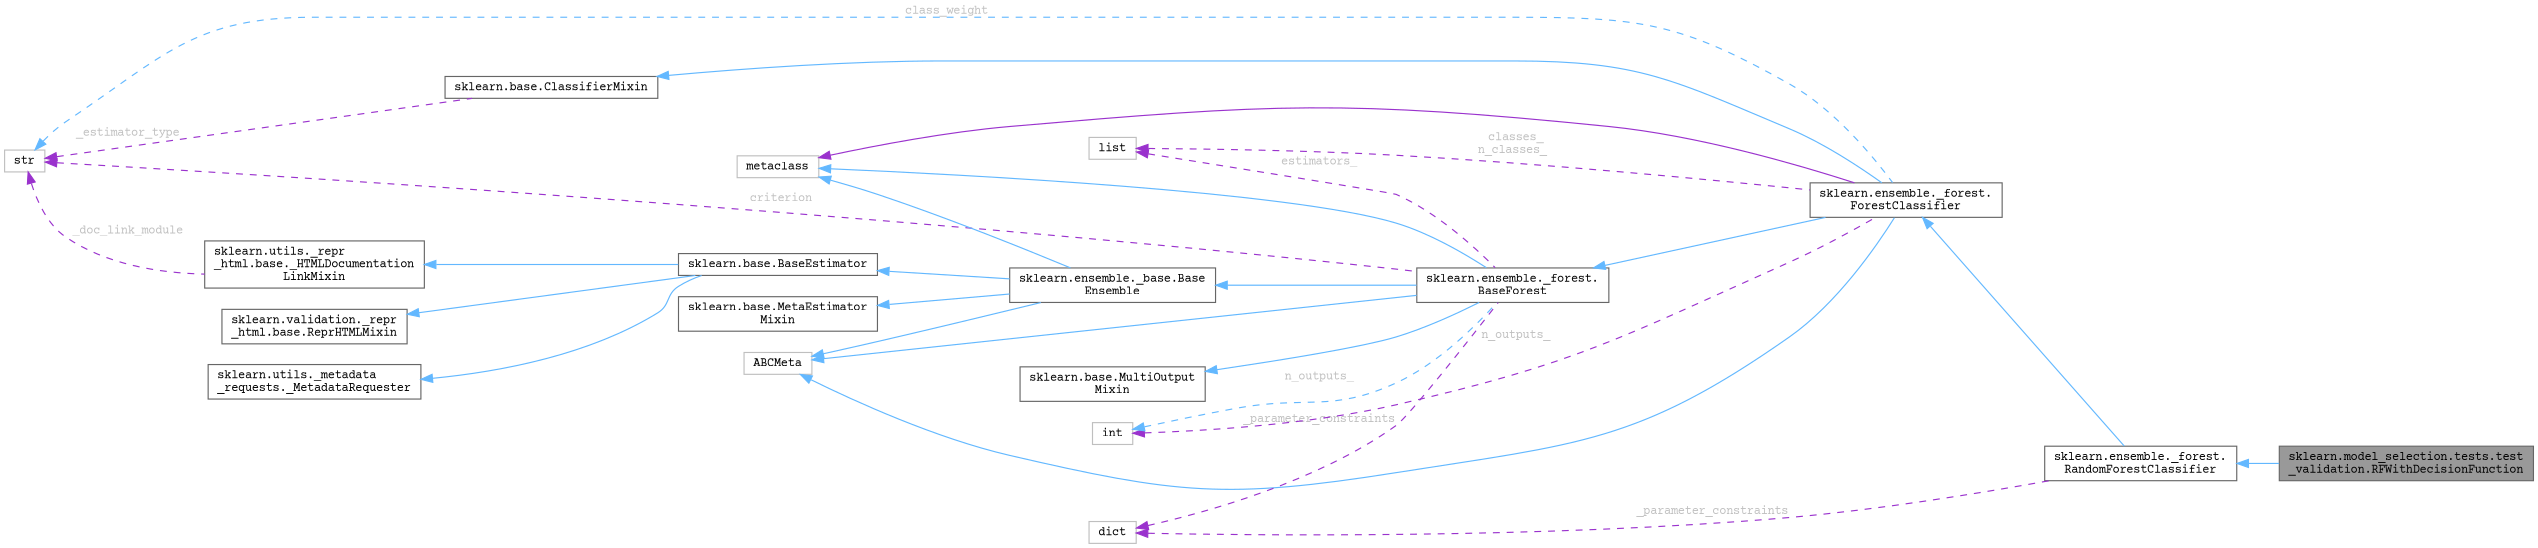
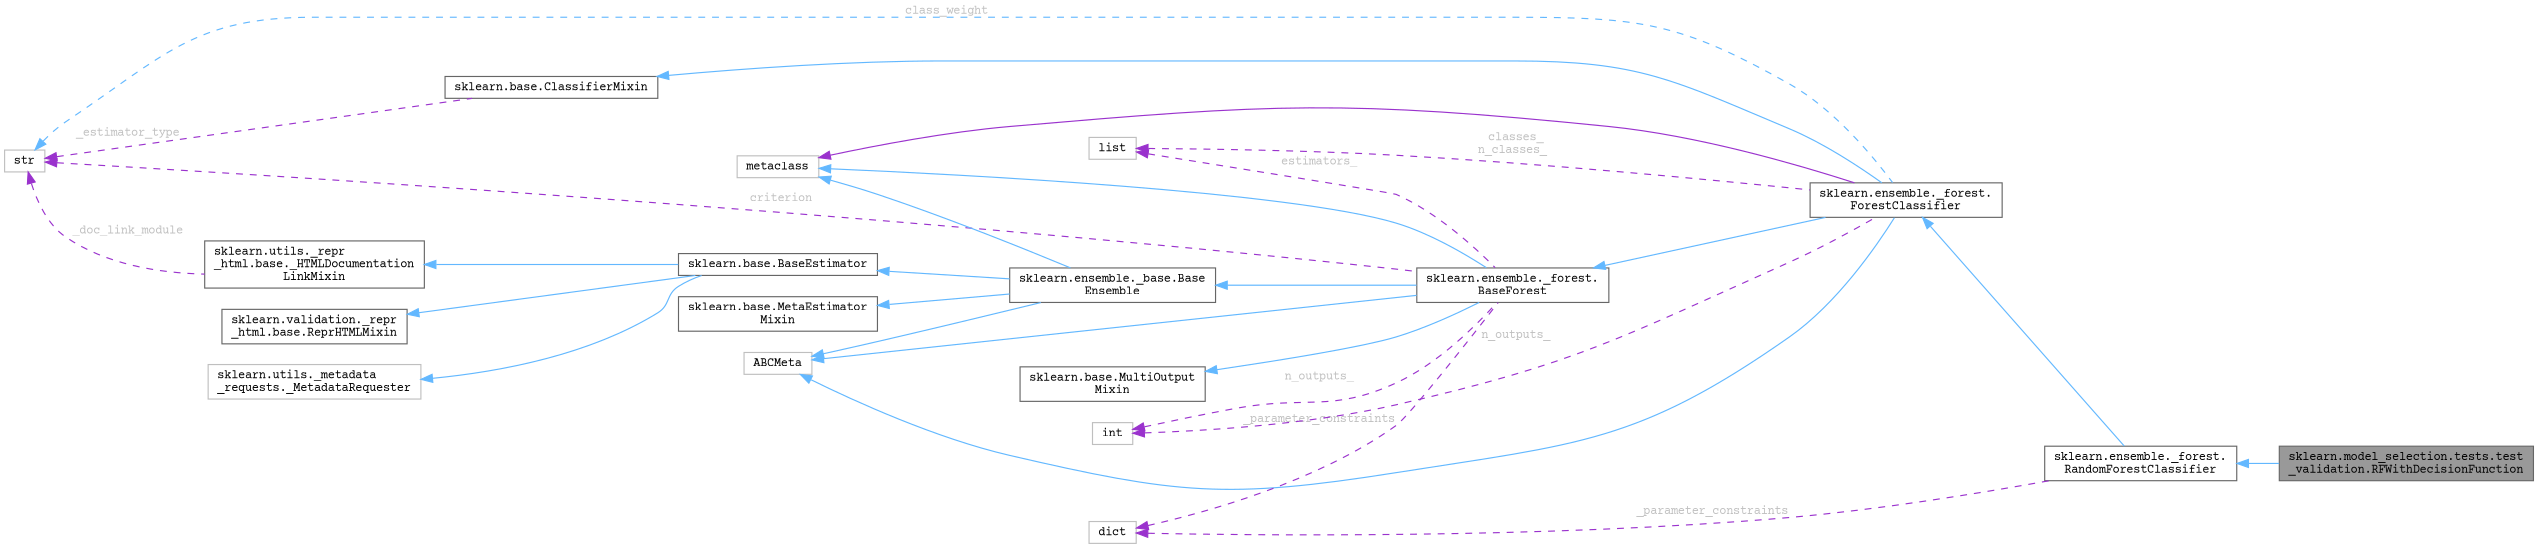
(315, 382) -> (315, 382)
(1335, 401) -> (1335, 401)
